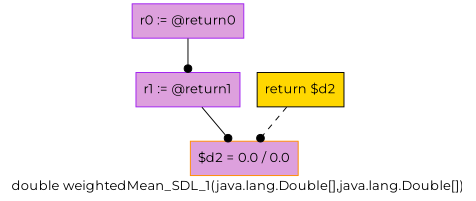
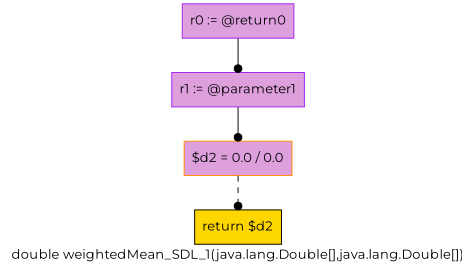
(188, 90) -> (238, 90)
(275, 121) -> (238, 189)
